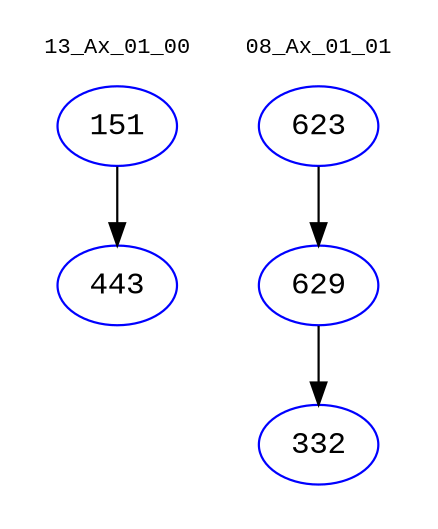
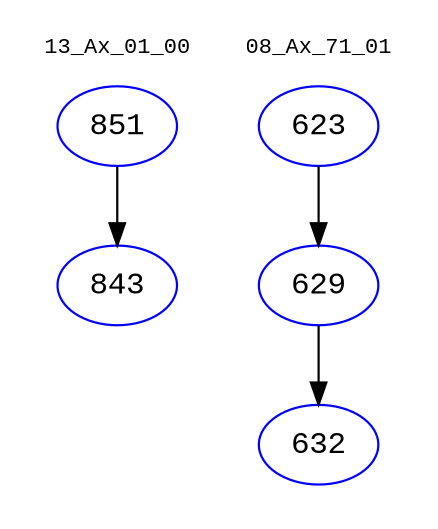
(320, 48) -> (320, 48)
(117, 126) -> (117, 126)
(117, 285) -> (117, 285)
(319, 445) -> (319, 445)
